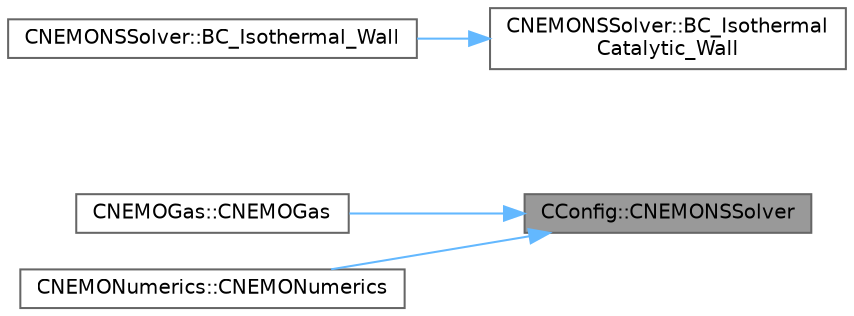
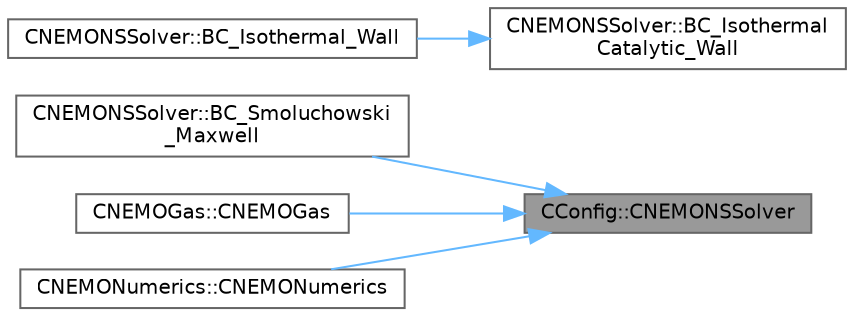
none -> (212, 126)
